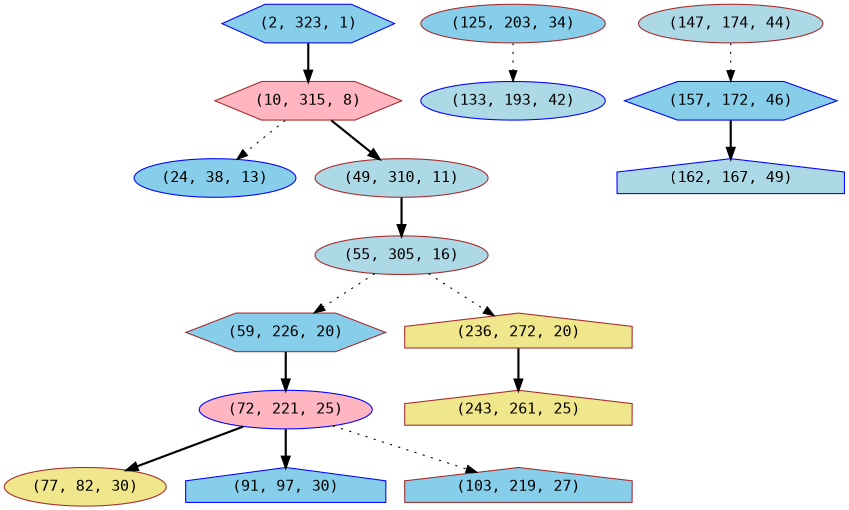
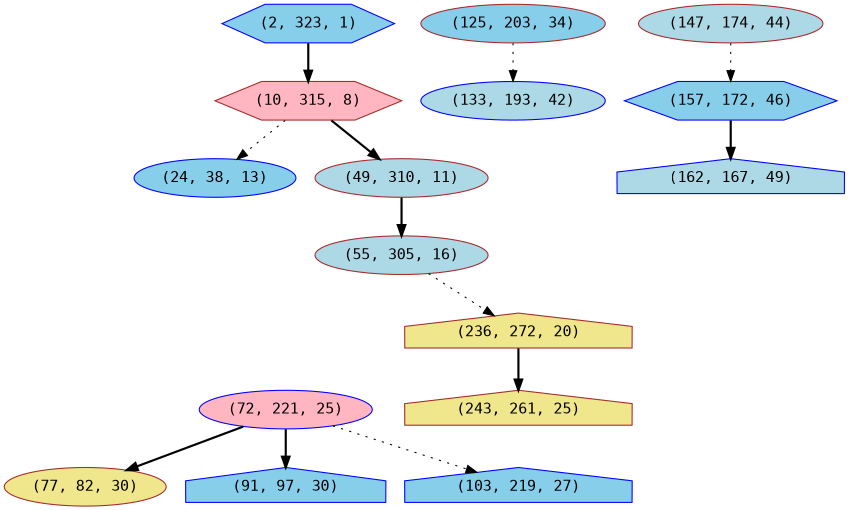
(286, 332) -> none
(518, 487) -> (518, 487)
